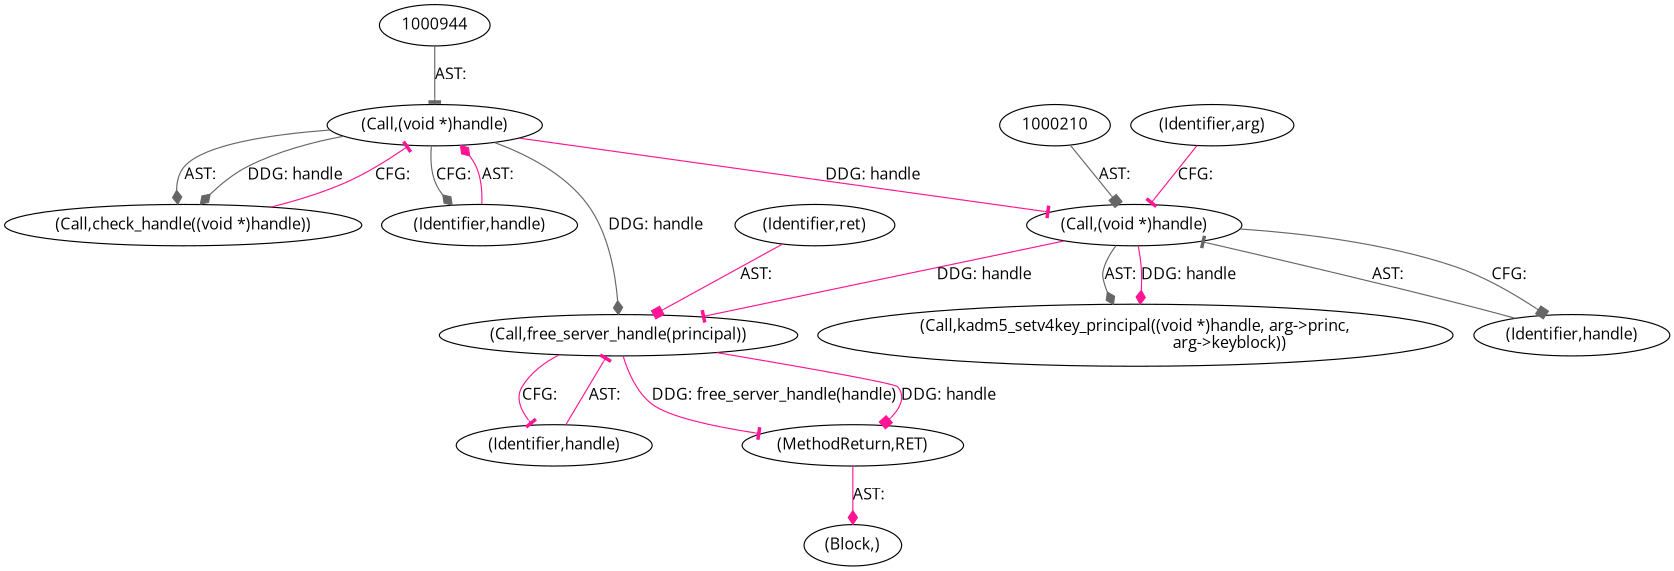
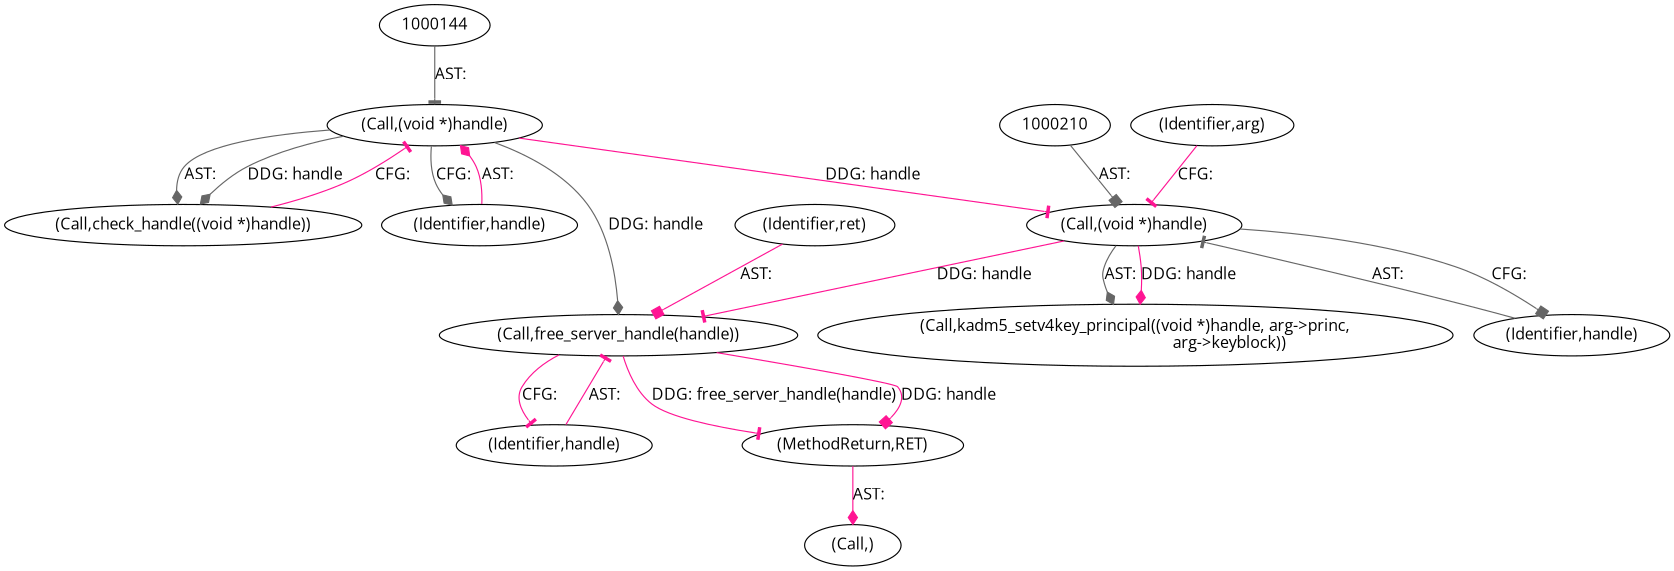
(435, 25) -> (435, 25)
(619, 335) -> (619, 335)
(853, 545) -> (853, 545)
